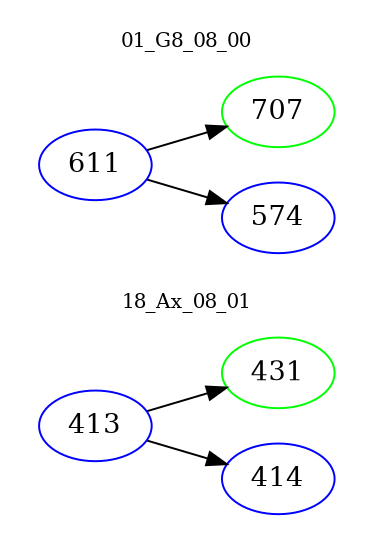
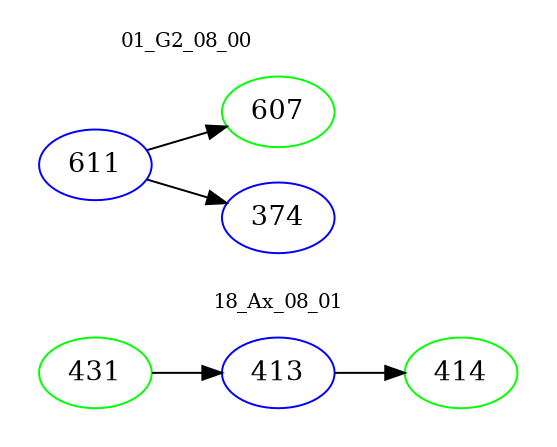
(187, 42) -> (187, 42)
(278, 112) -> (278, 112)
(278, 218) -> (278, 218)
(177, 402) -> (177, 373)
(278, 479) -> (461, 373)
